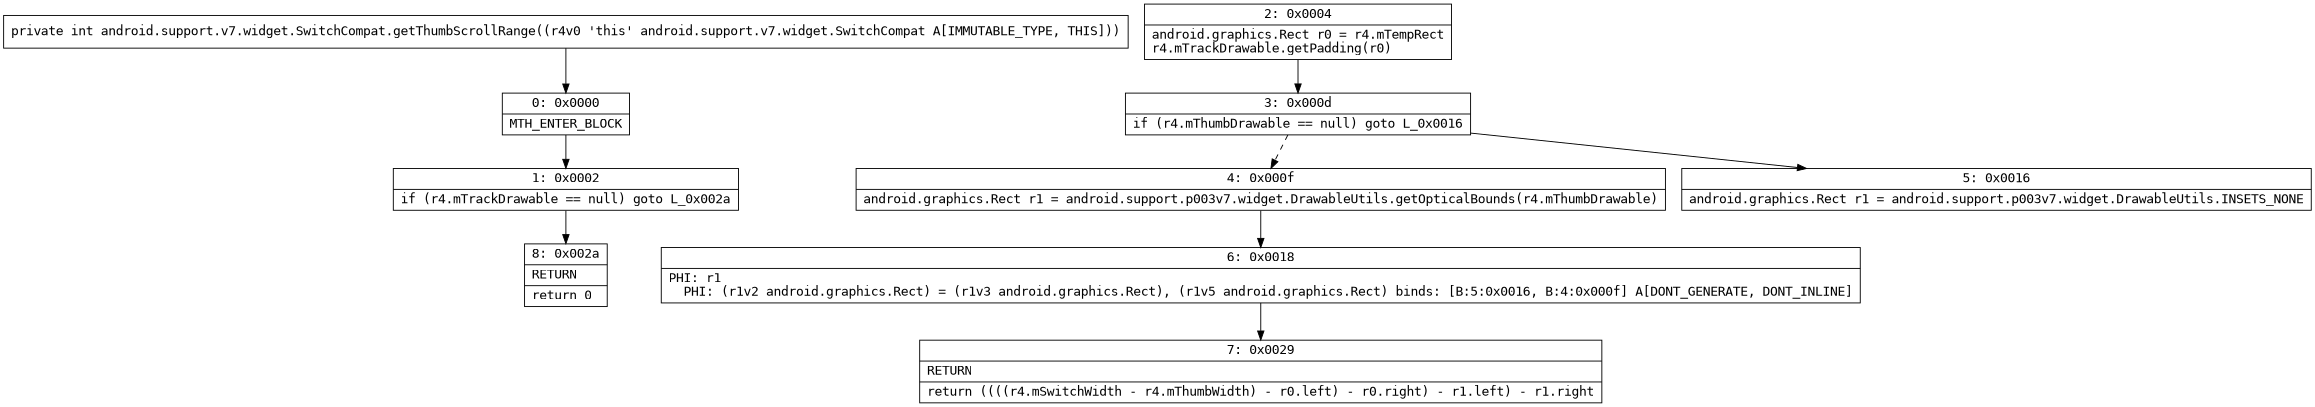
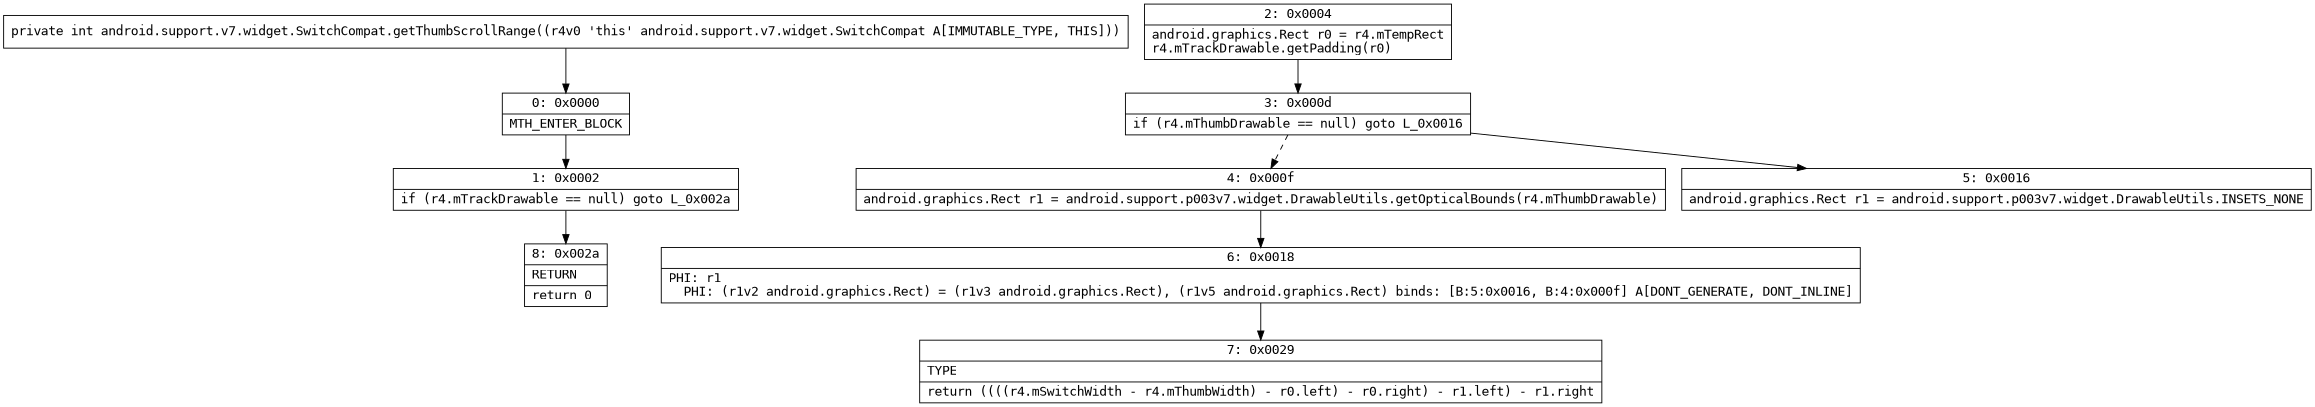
(950, 371) -> (942, 371)
